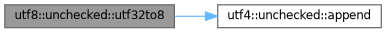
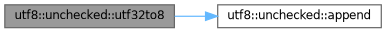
(299, 16) -> (299, 16)
